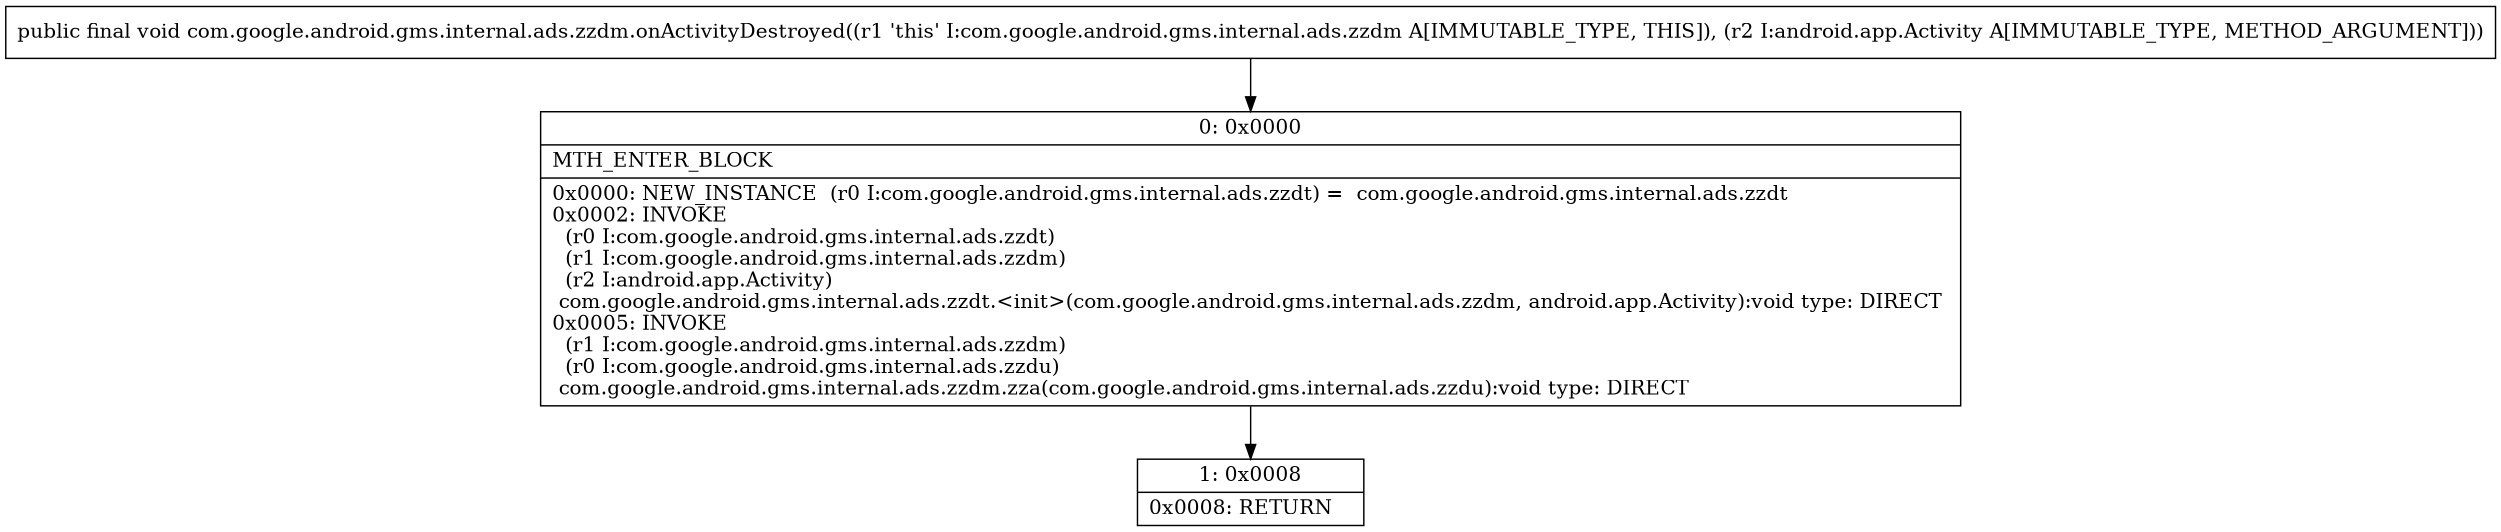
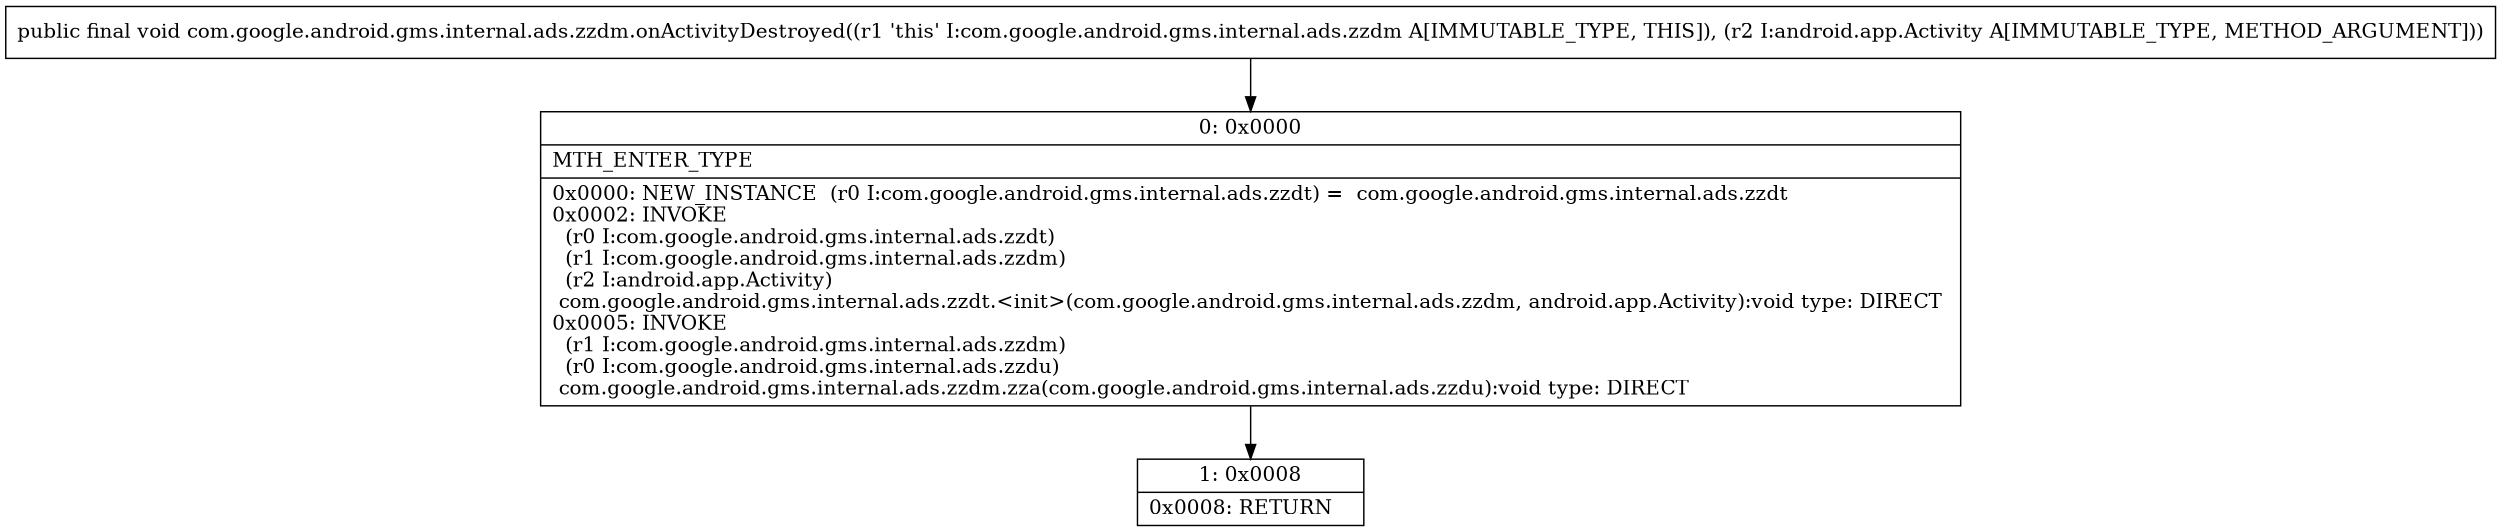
(663, 161) -> (653, 161)
